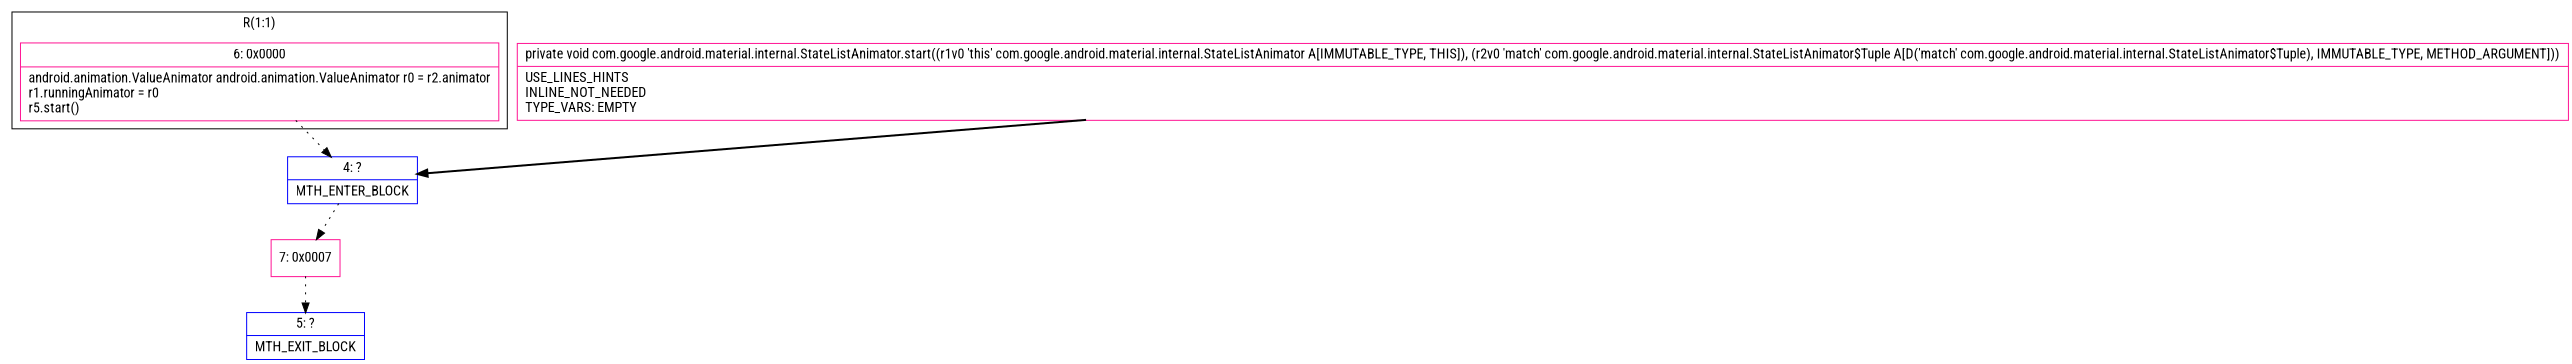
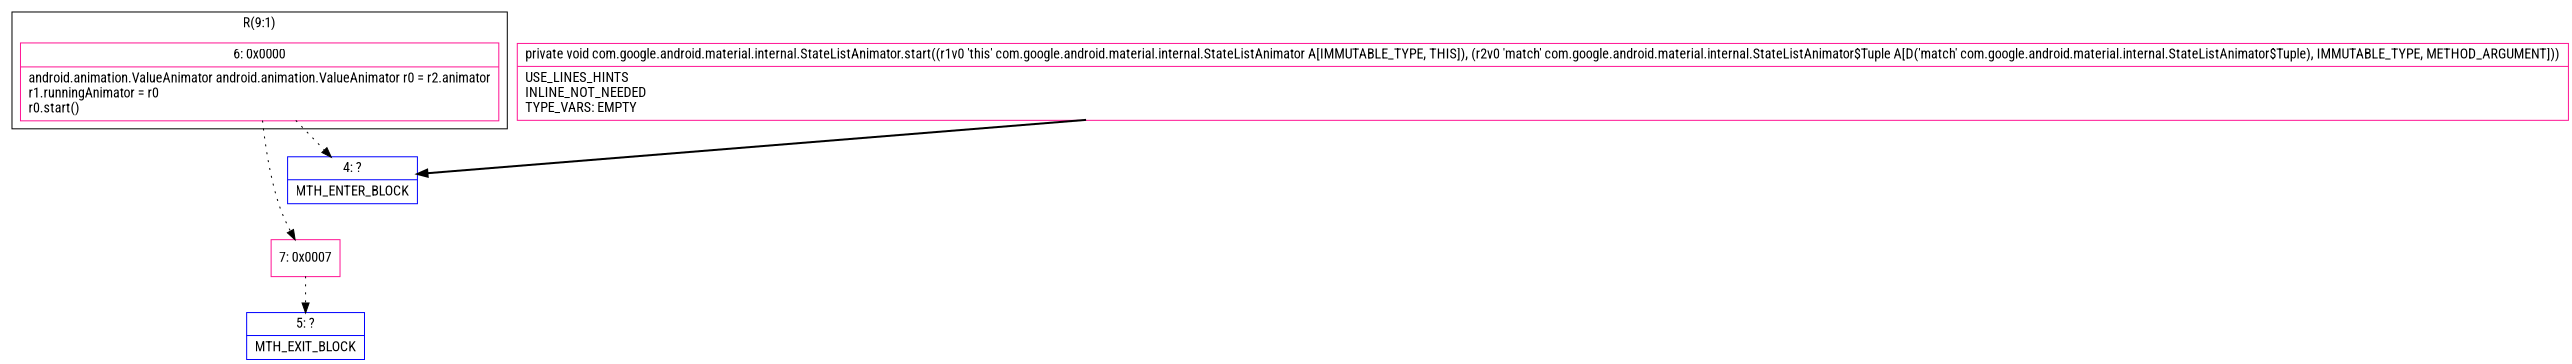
(260, 23) -> (260, 23)
(54, 108) -> (54, 108)
(330, 217) -> (272, 177)
